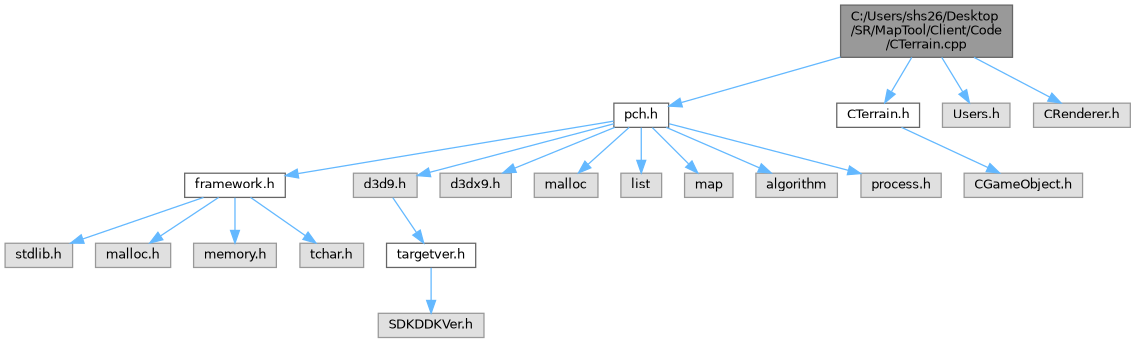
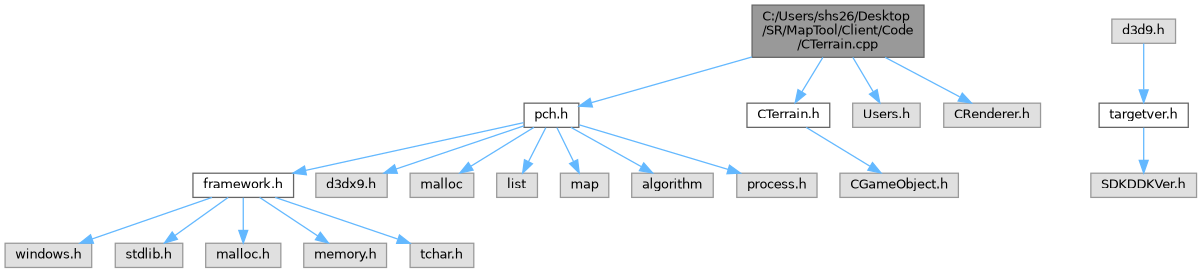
(522, 148) -> none
none -> (48, 255)
